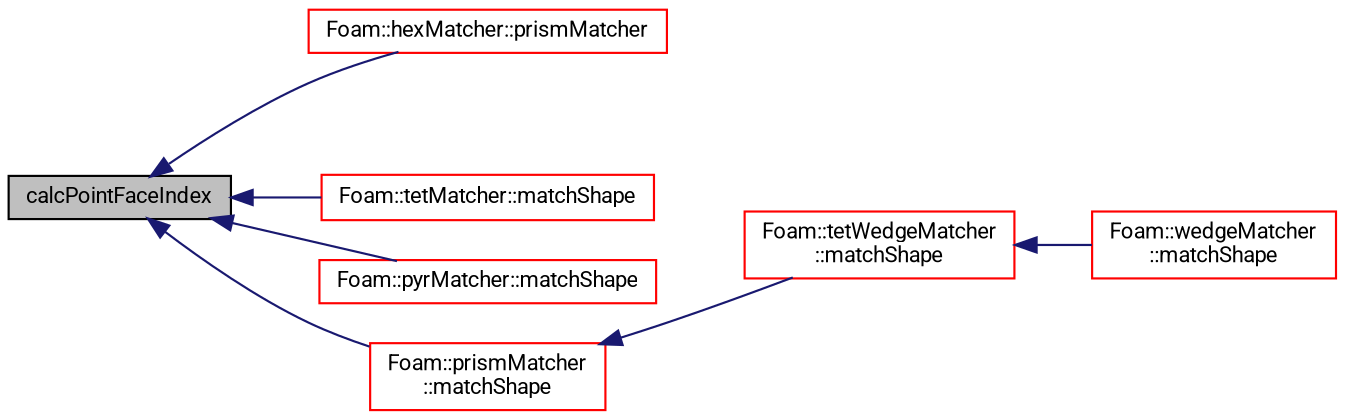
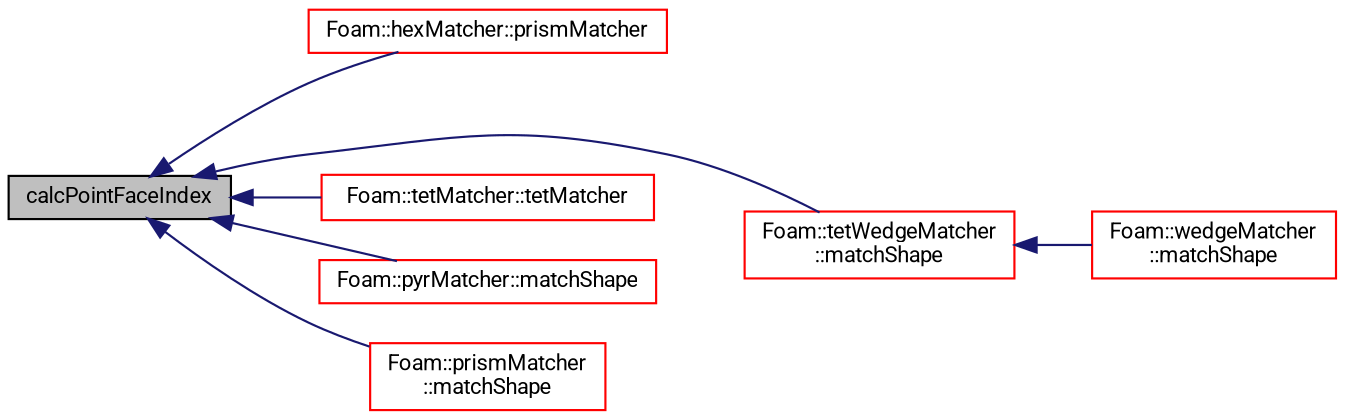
(488, 197) -> (488, 197)
(707, 309) -> (523, 135)
